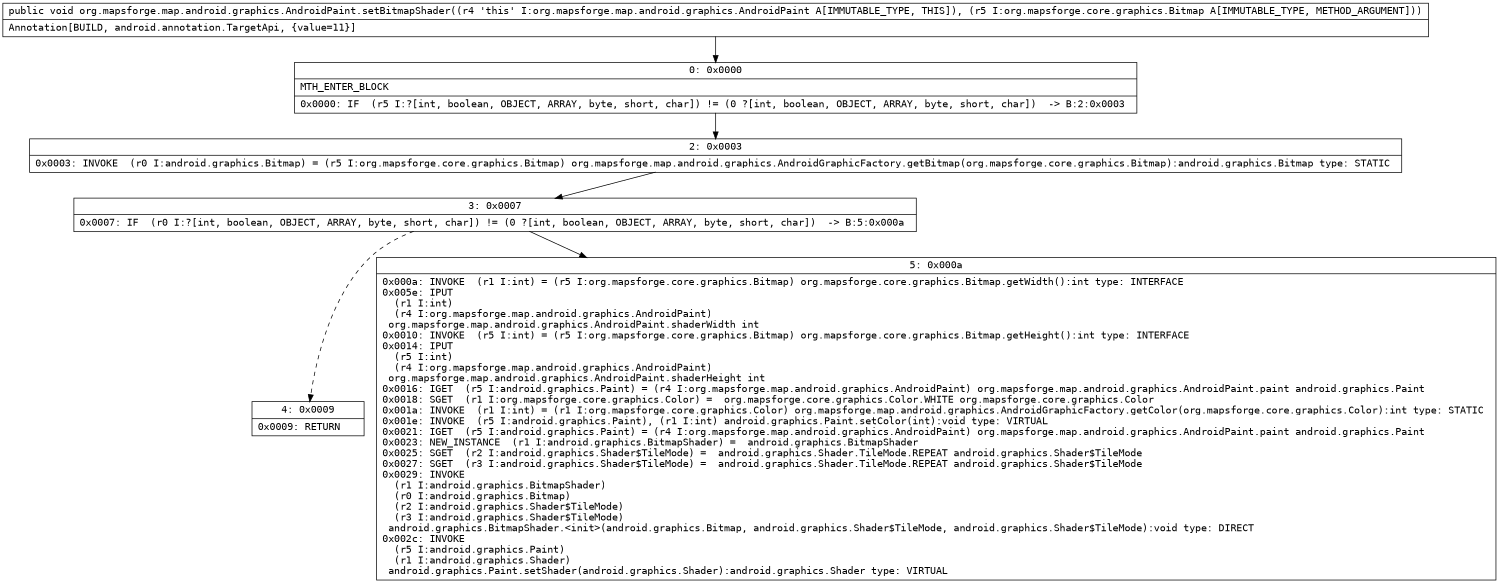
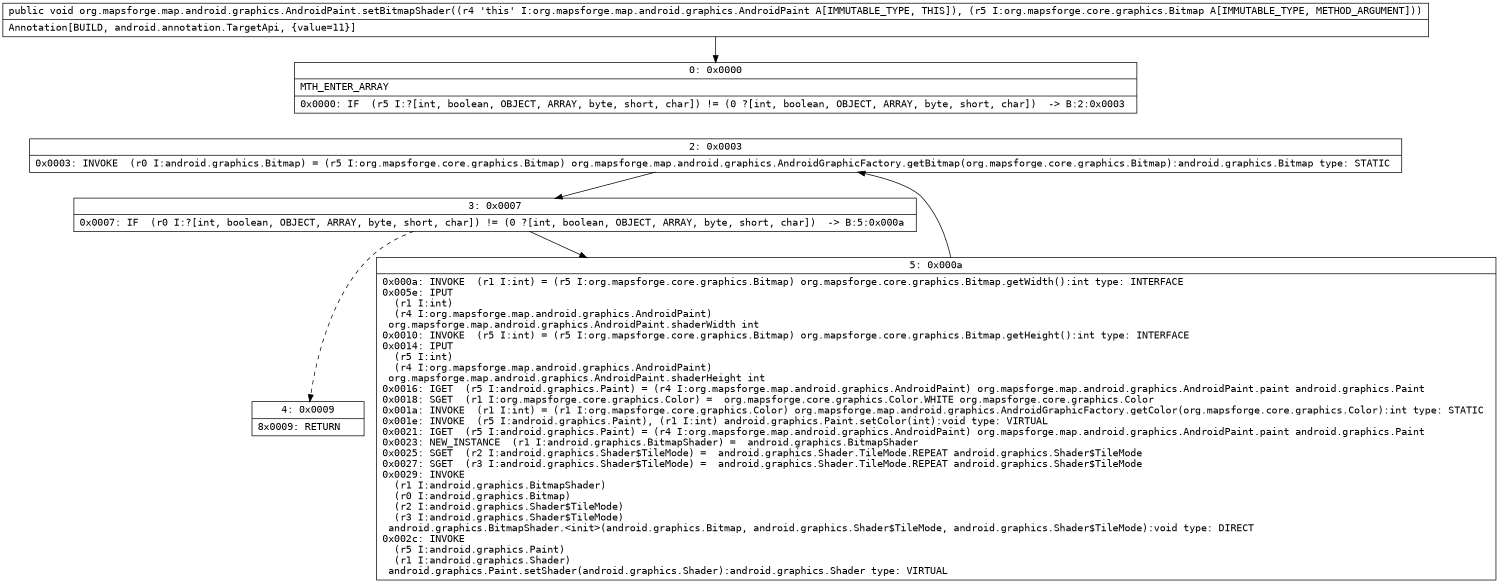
(344, 87) -> (344, 87)
(716, 122) -> (924, 199)
(308, 427) -> (308, 427)
